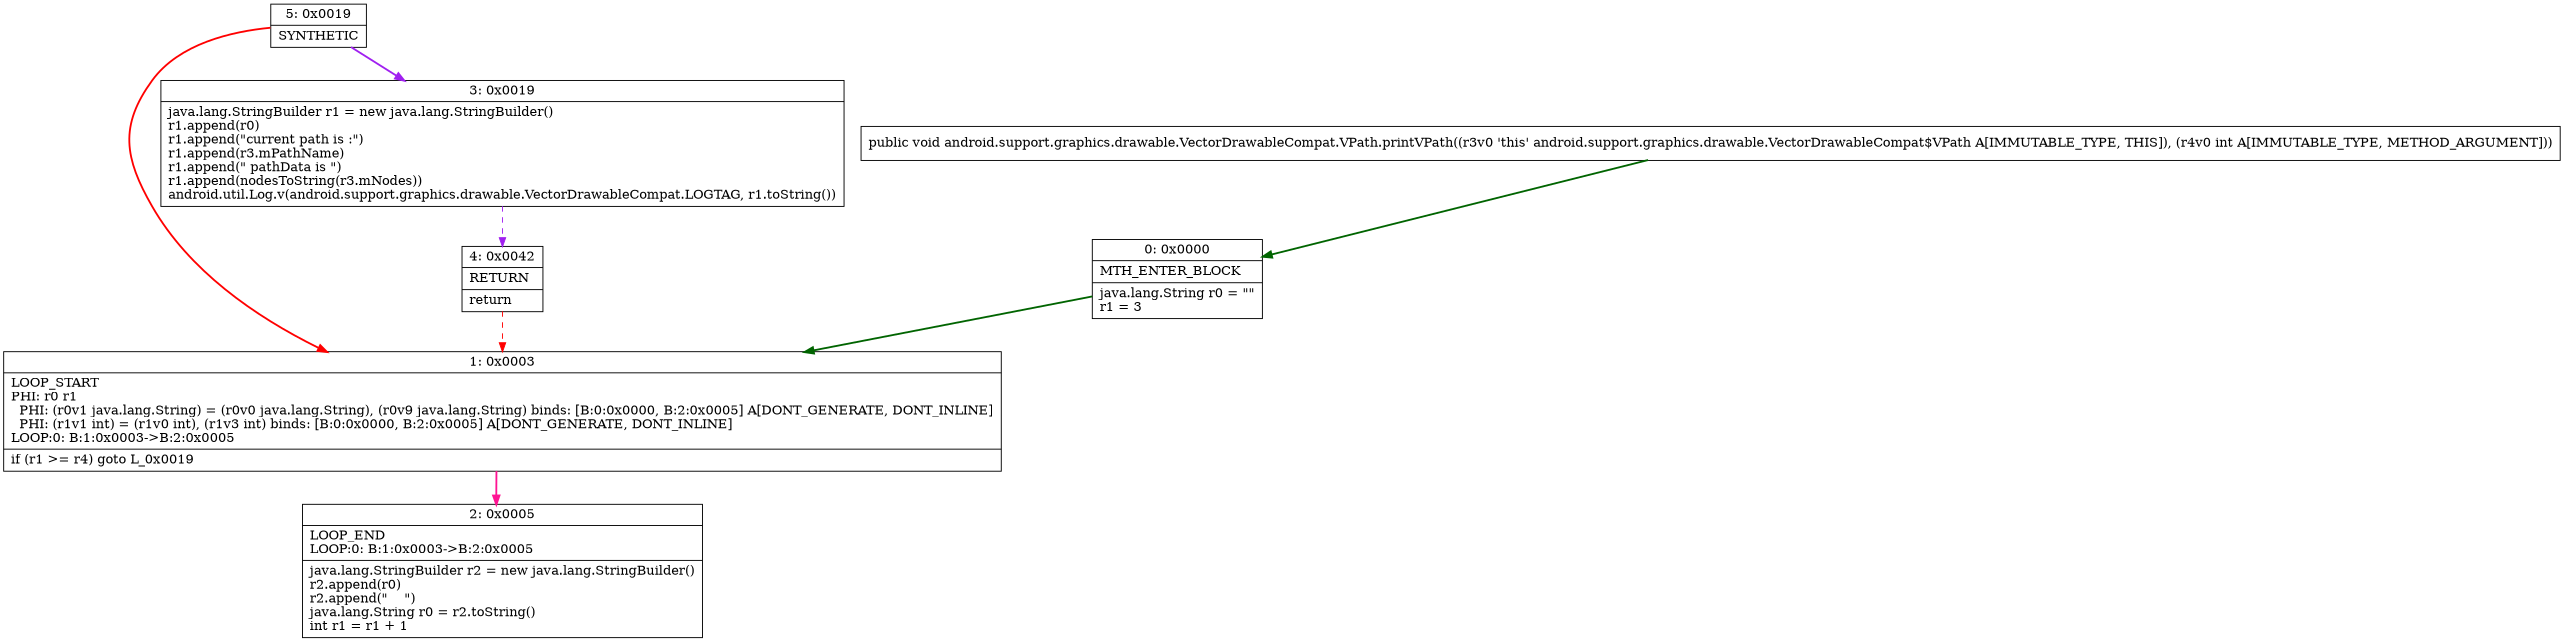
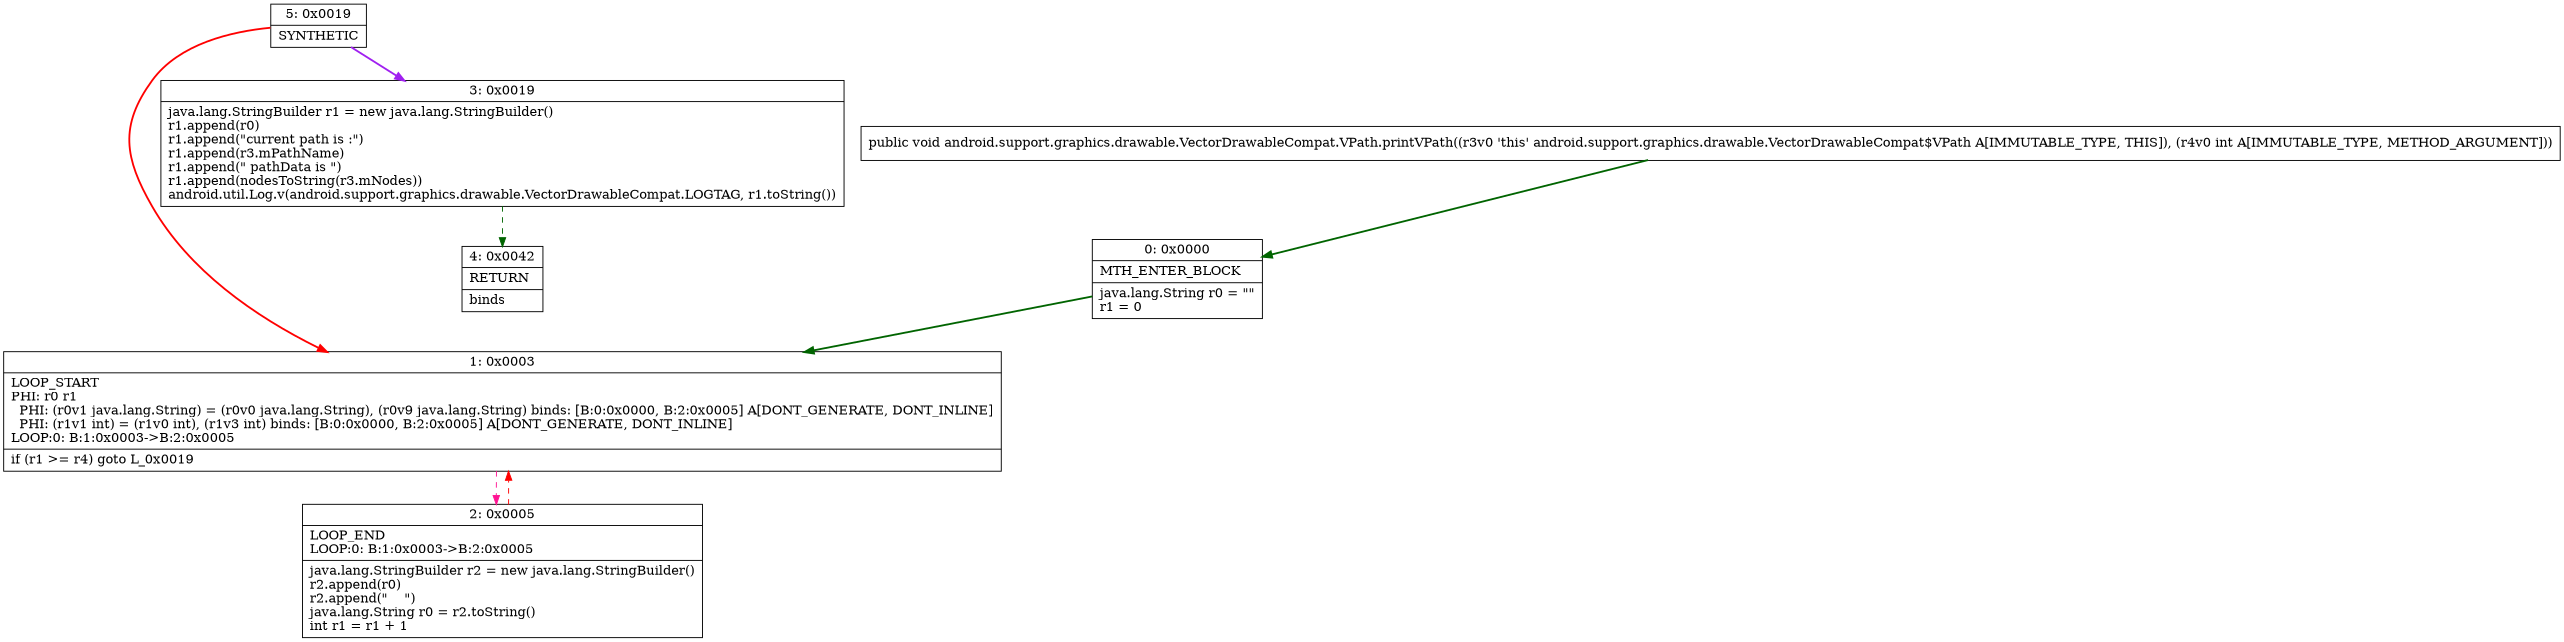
(502, 222) -> (502, 222)
(491, 300) -> (488, 300)
(1121, 307) -> (1121, 307)
(502, 327) -> (509, 493)
(496, 483) -> (496, 483)
